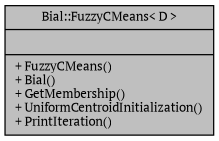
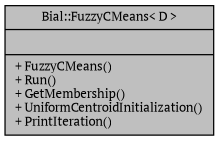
(36, 80) -> (36, 80)
